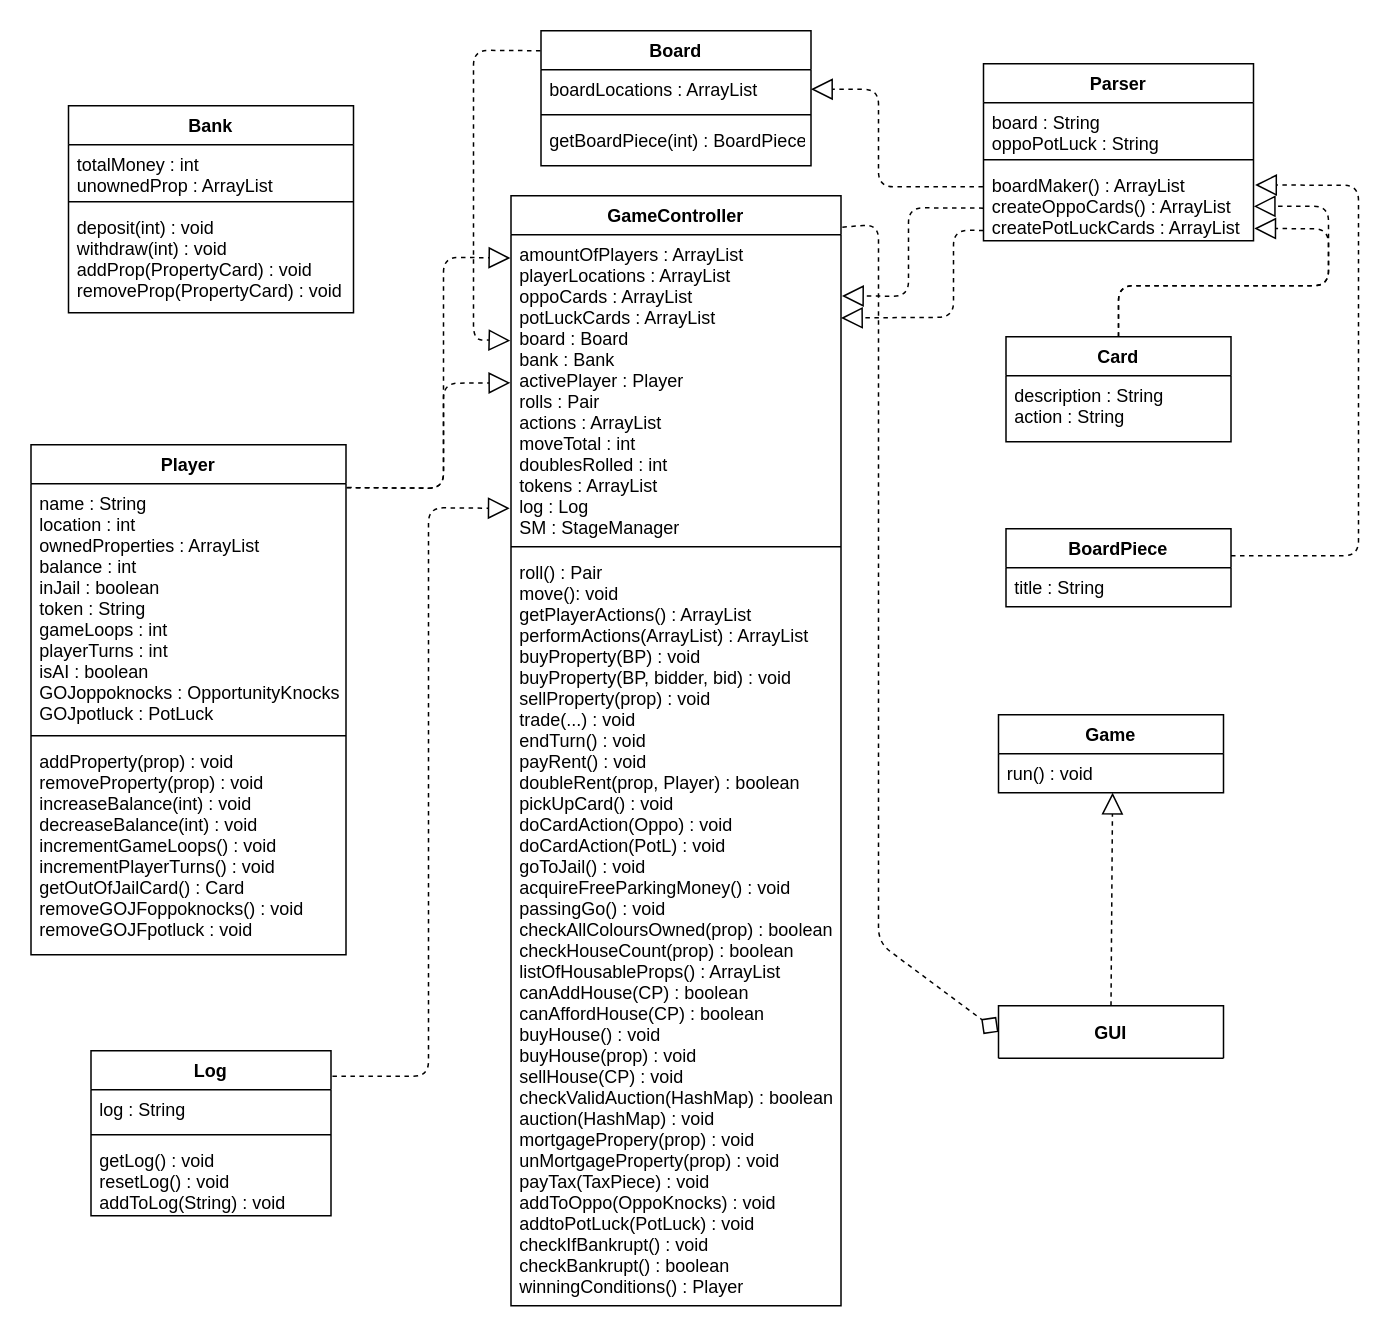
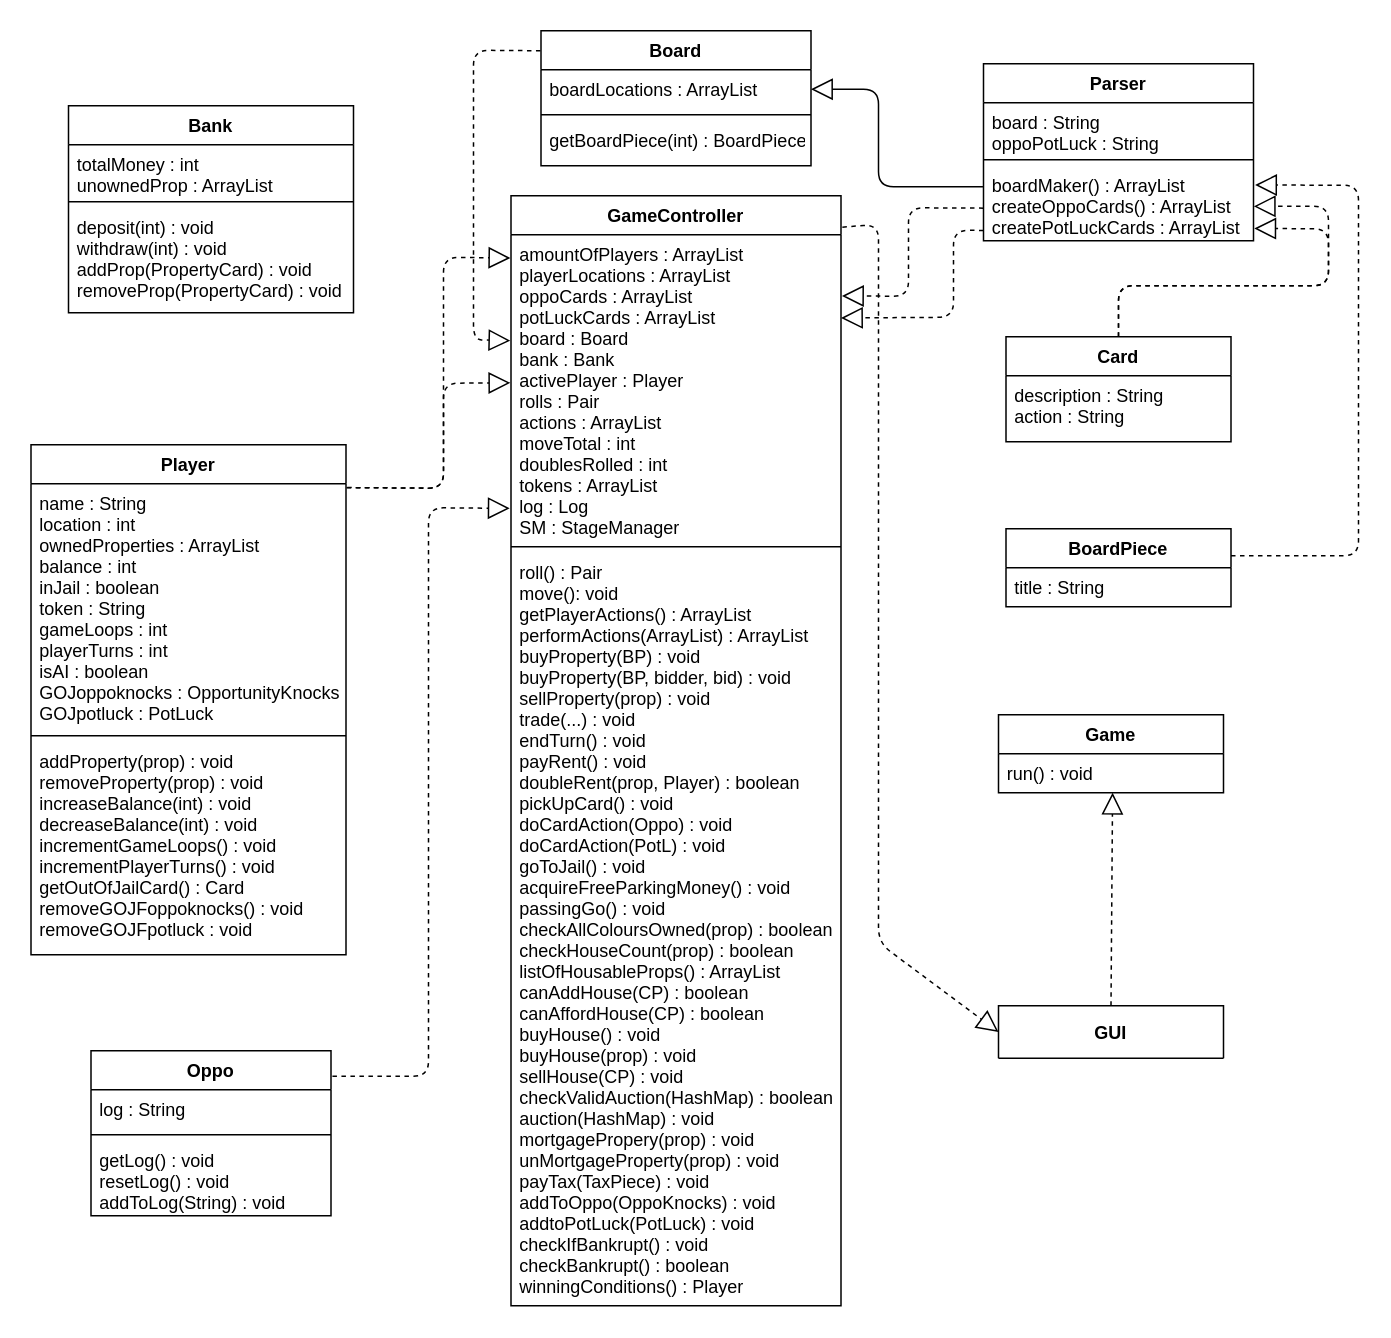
(878, 167) -> (878, 167)
(980, 1019) -> (980, 1018)
(210, 1071) -> (210, 1071)
